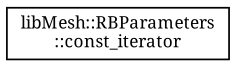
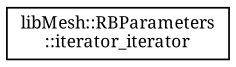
(118, 34) -> (118, 34)
